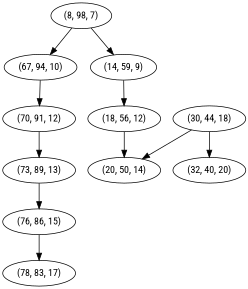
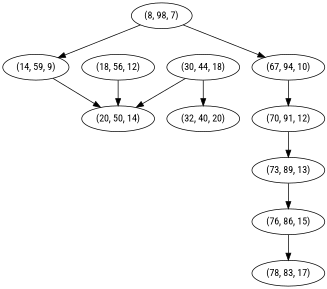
(124, 89) -> (74, 91)
